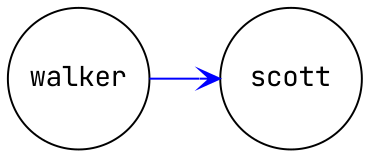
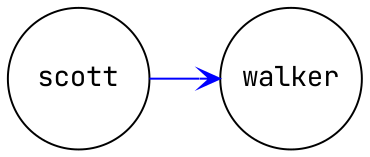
(175, 79) -> (175, 79)
